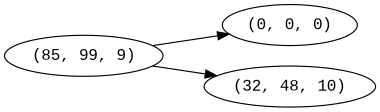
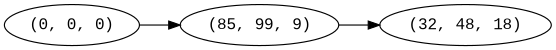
(185, 41) -> (154, 25)
(290, 87) -> (466, 25)
